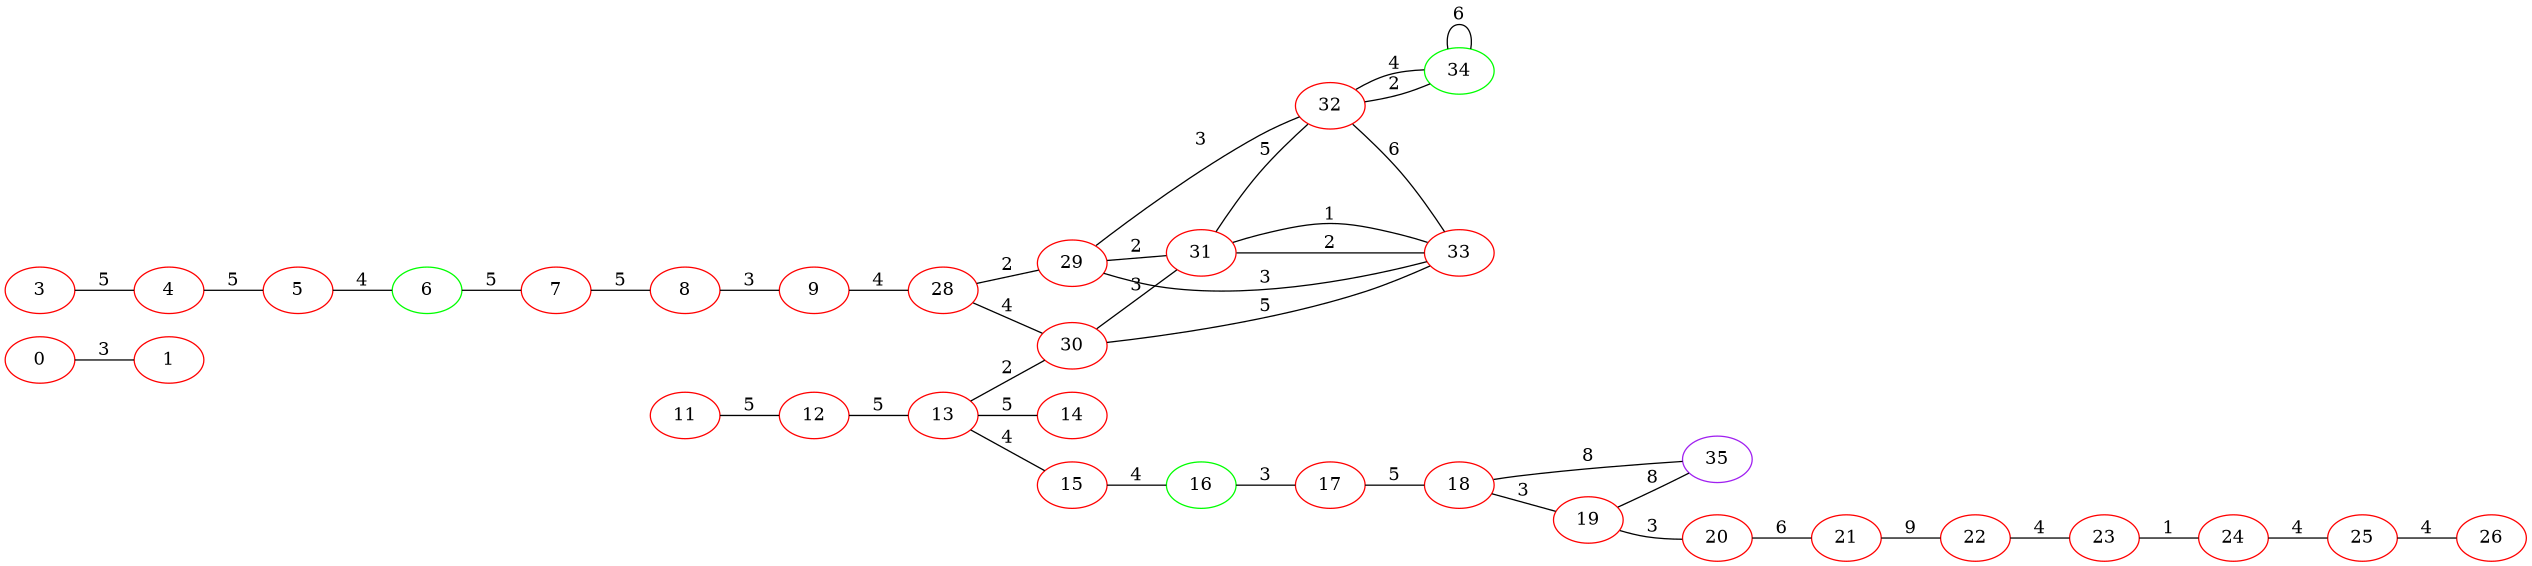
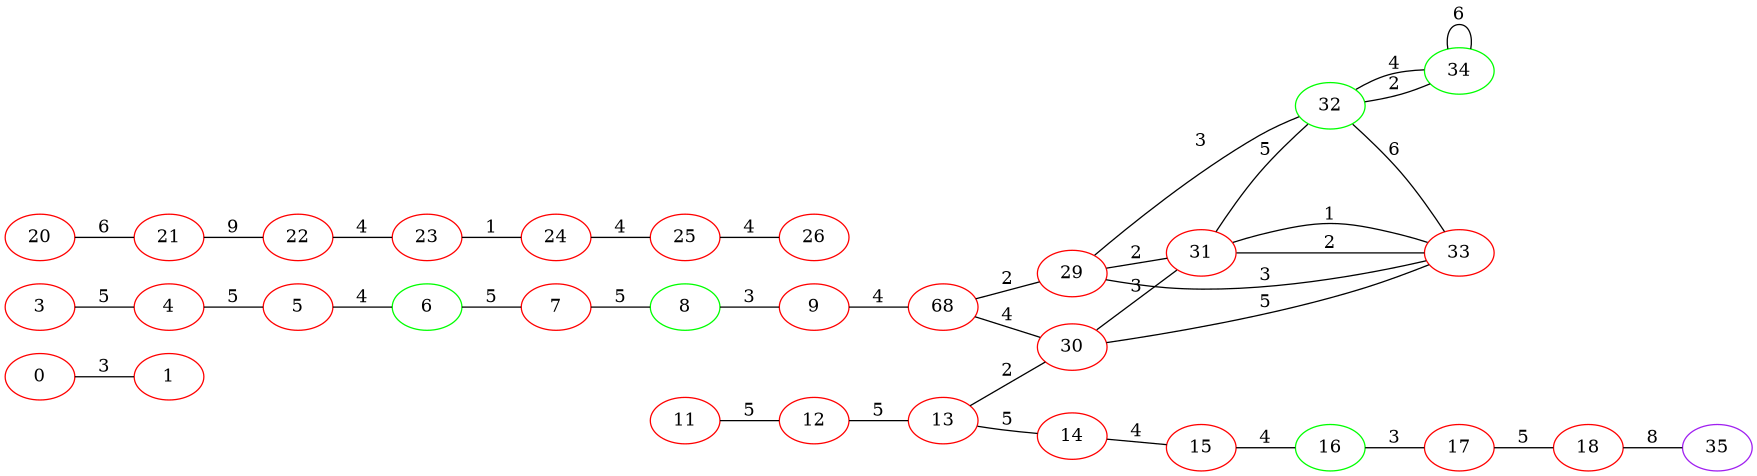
(1330, 106) -> (1330, 106)
(685, 290) -> (685, 307)
(943, 290) -> (943, 307)
(1008, 450) -> (1137, 442)
(1588, 520) -> none
